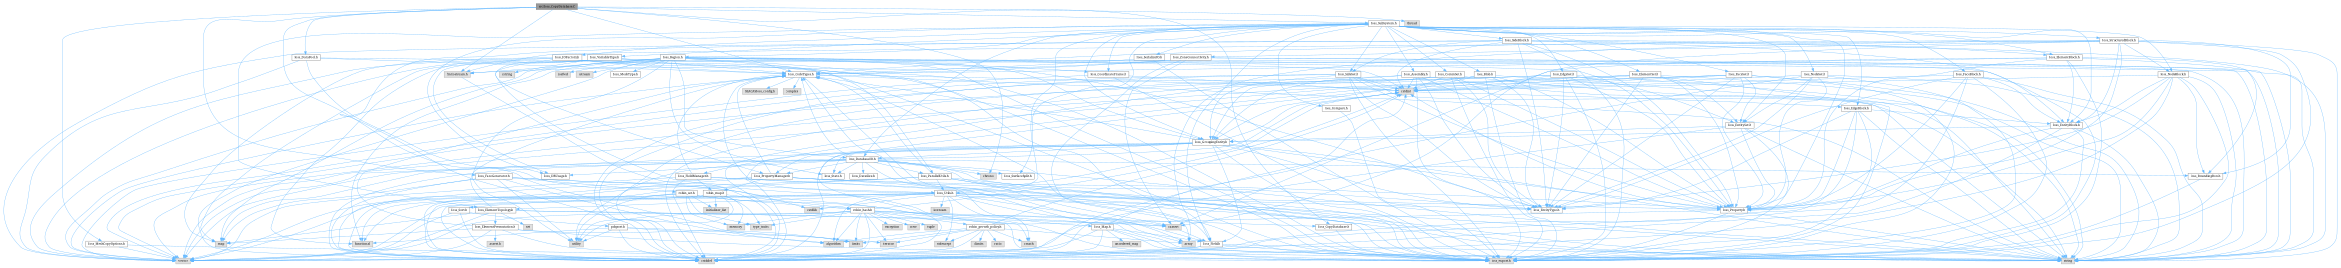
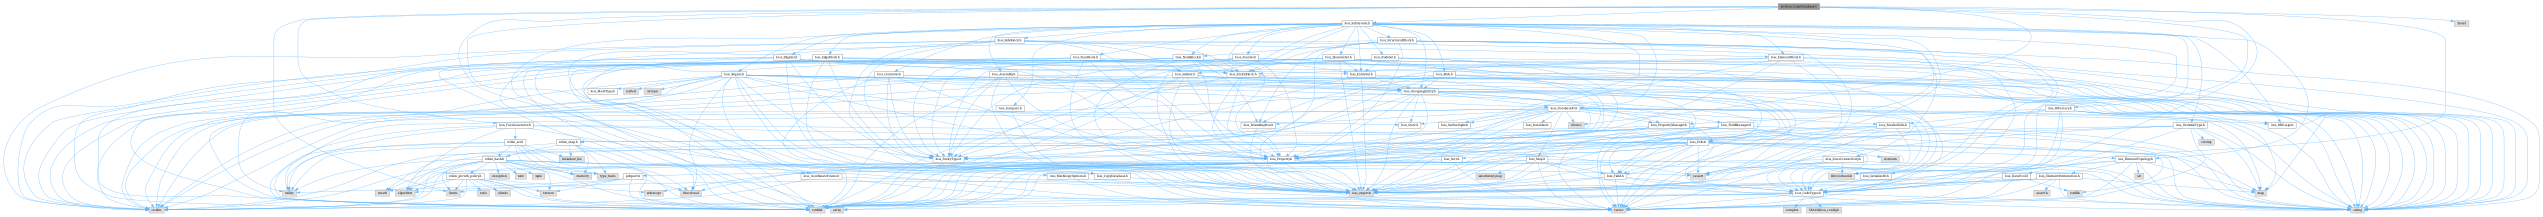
(1594, 97) -> (332, 79)
(640, 175) -> (1118, 203)
(1192, 235) -> (1655, 138)
